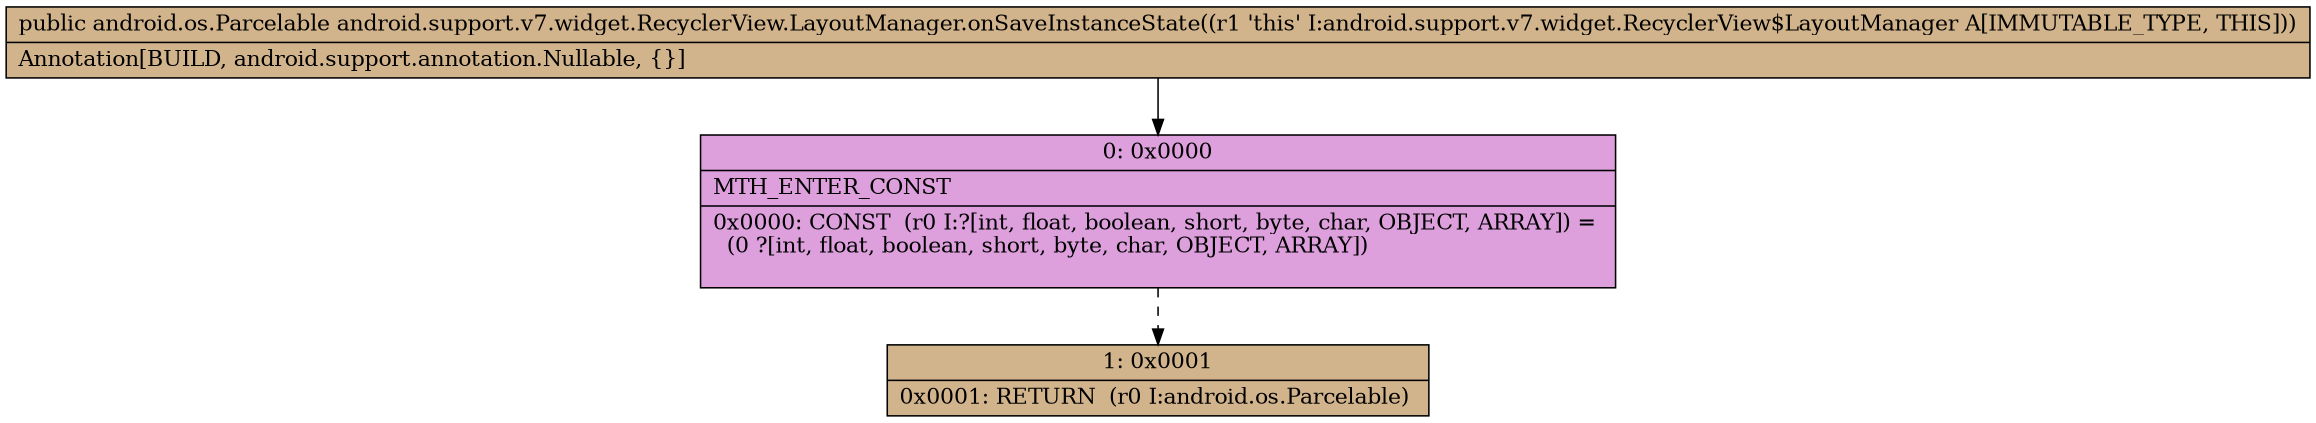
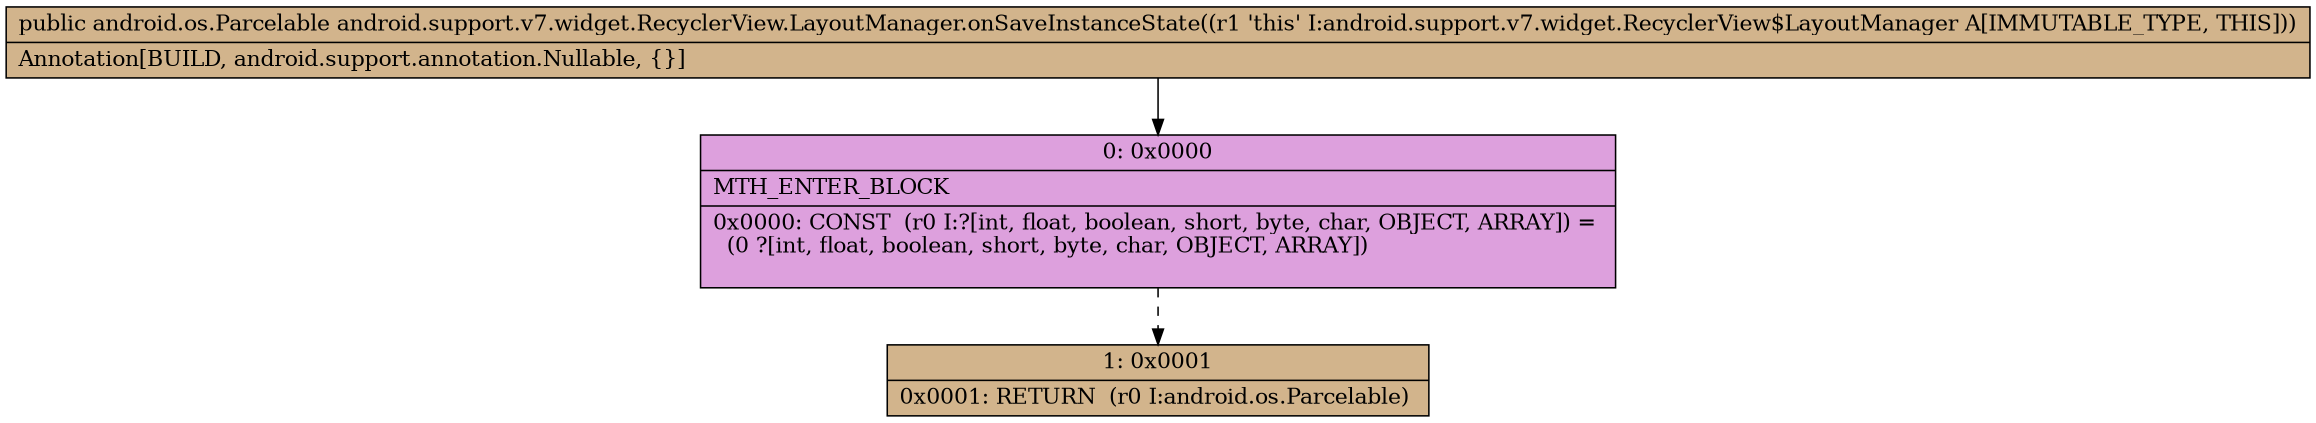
(832, 187) -> (832, 187)
